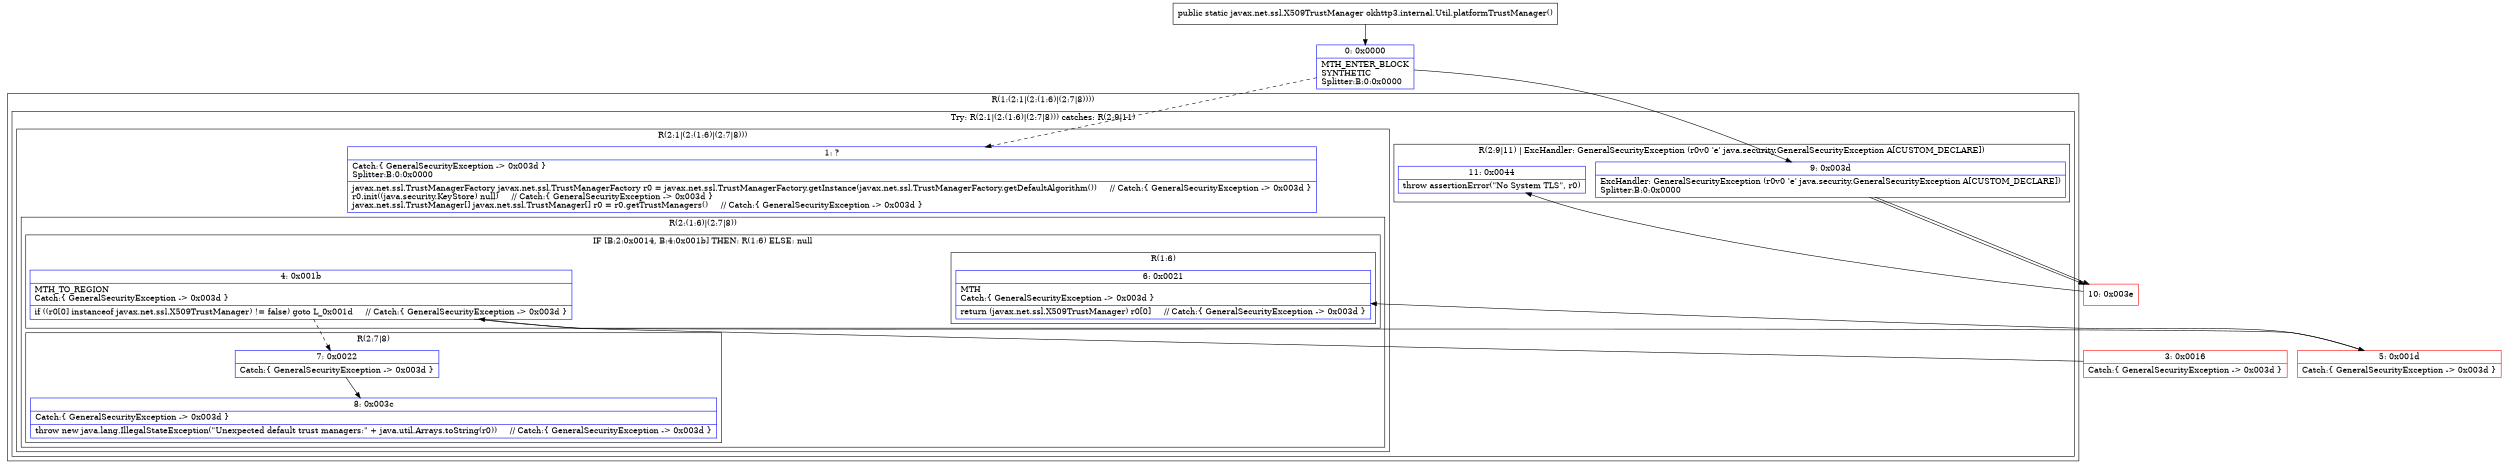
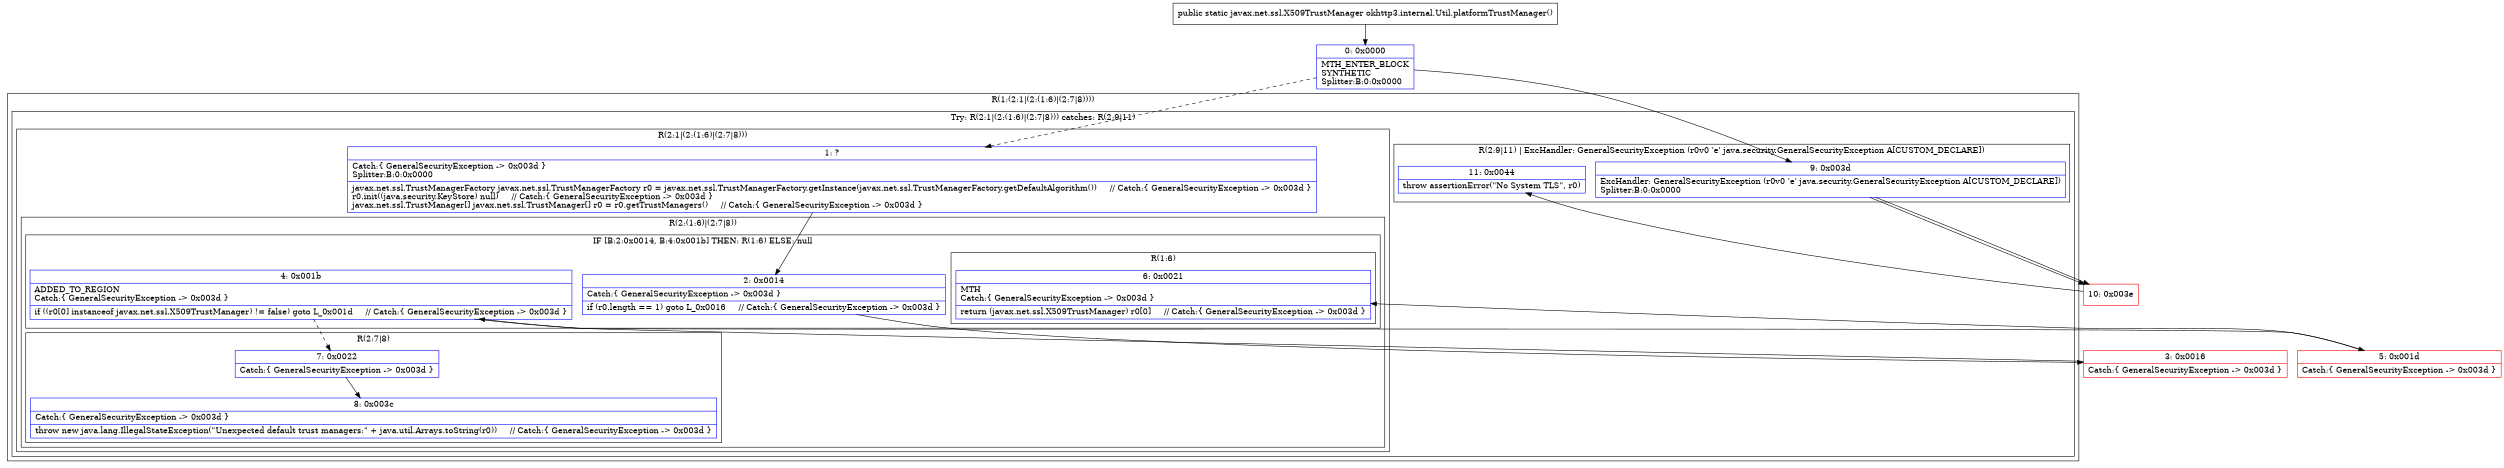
(72, 290) -> (77, 290)
none -> (764, 295)
